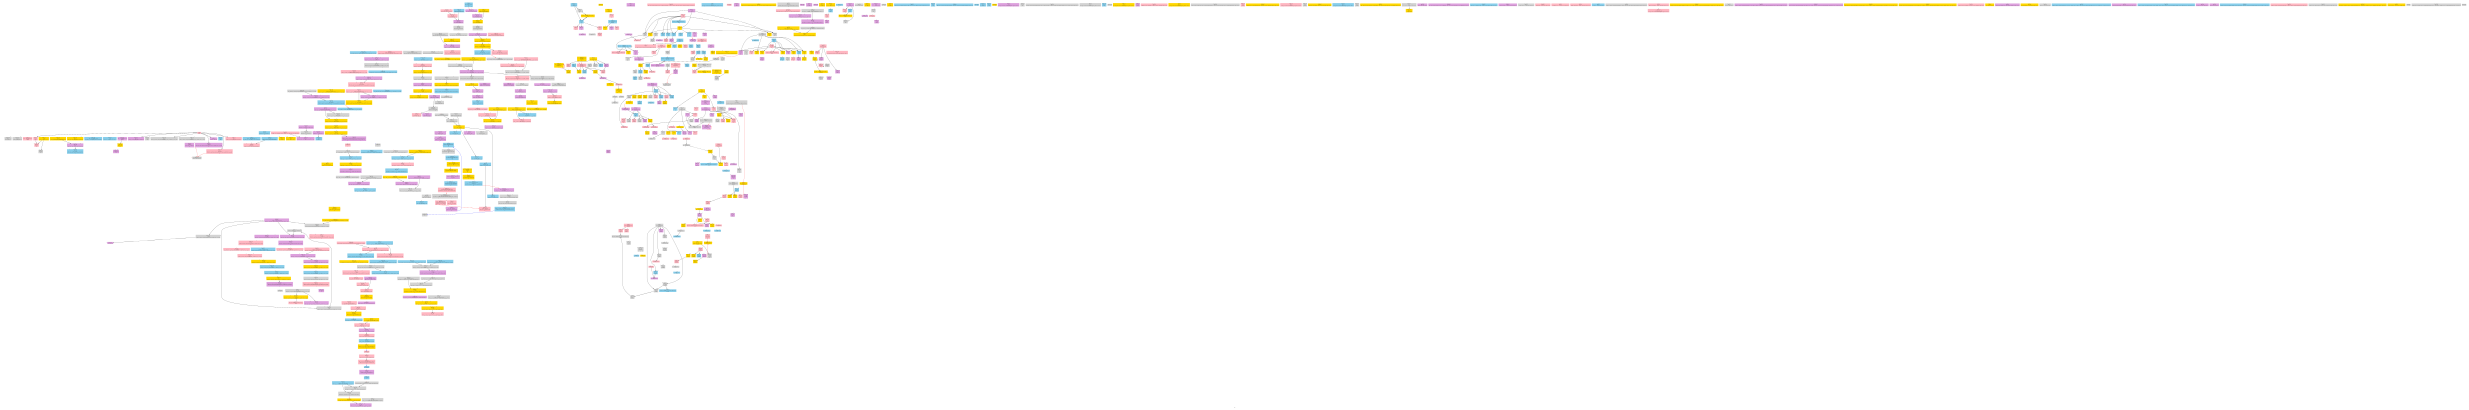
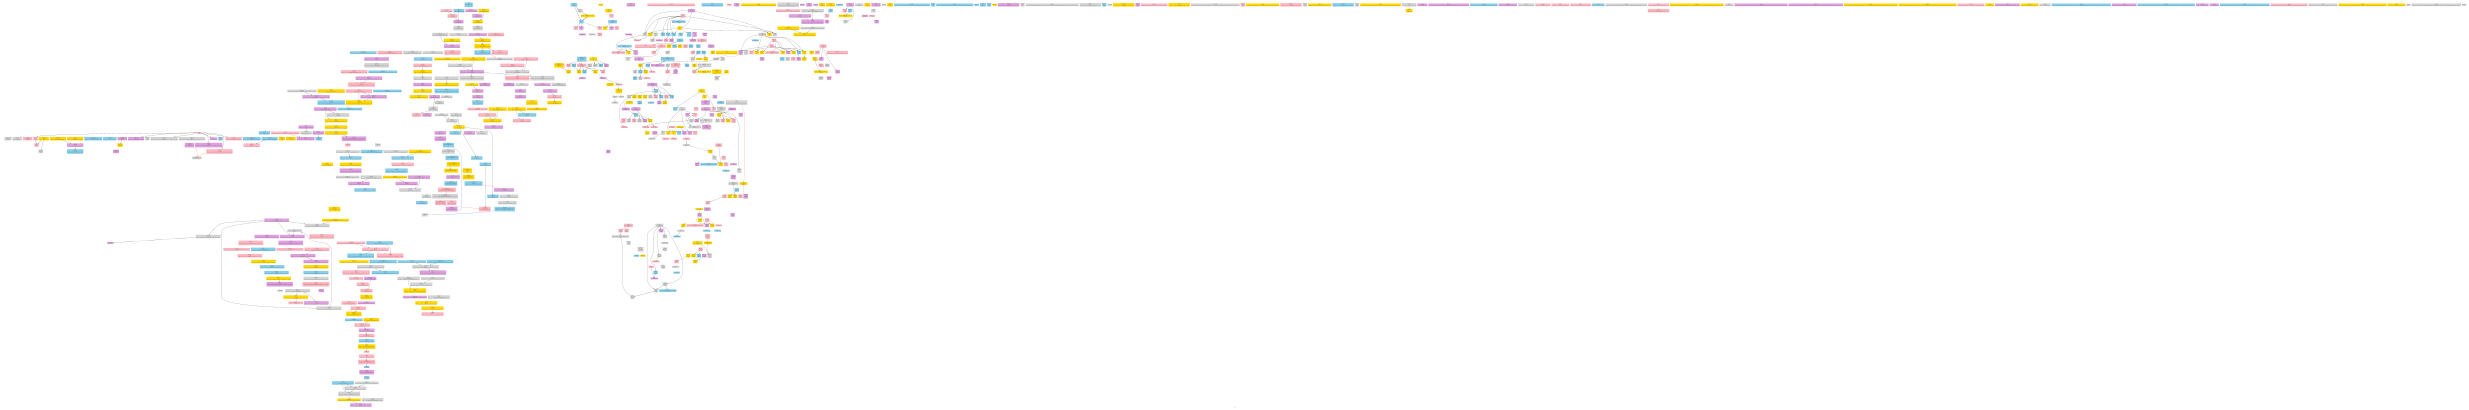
(774, 40) -> (774, 40)
(582, 59) -> (582, 59)
